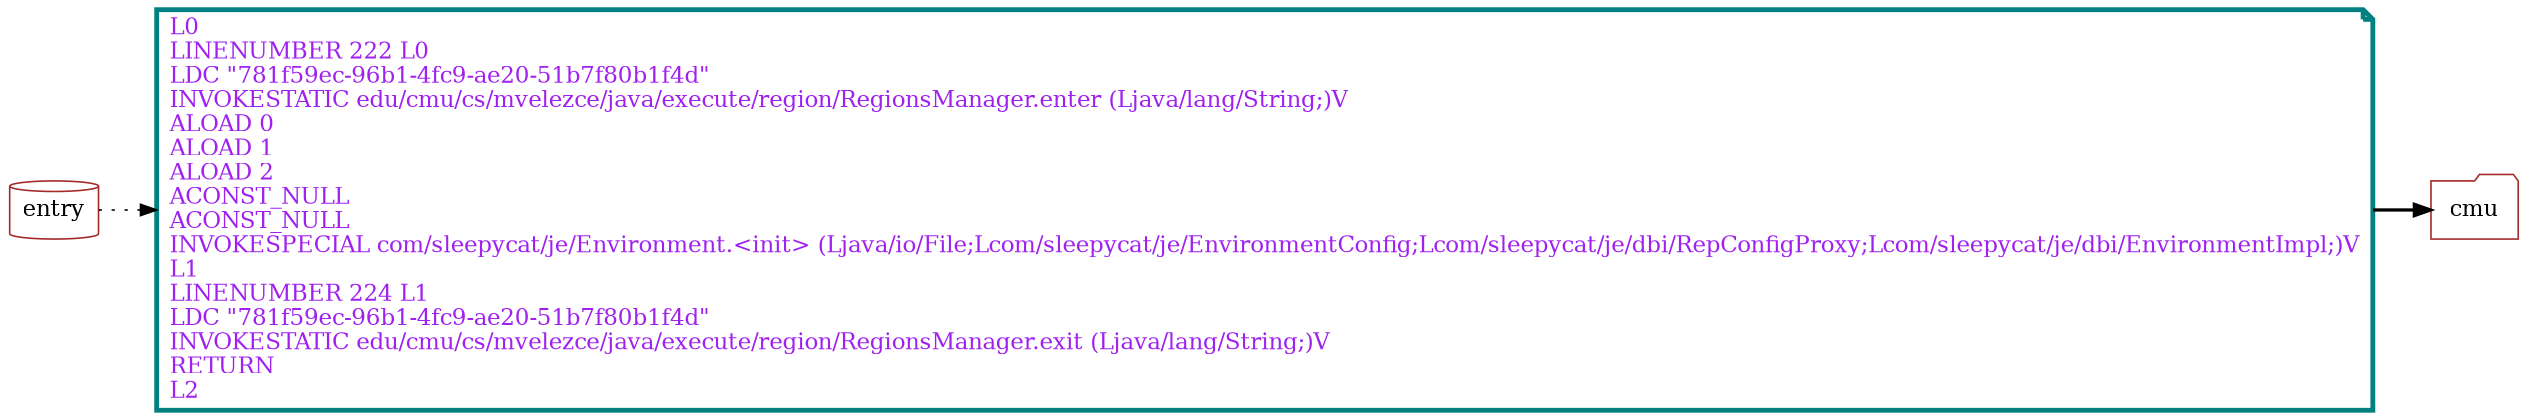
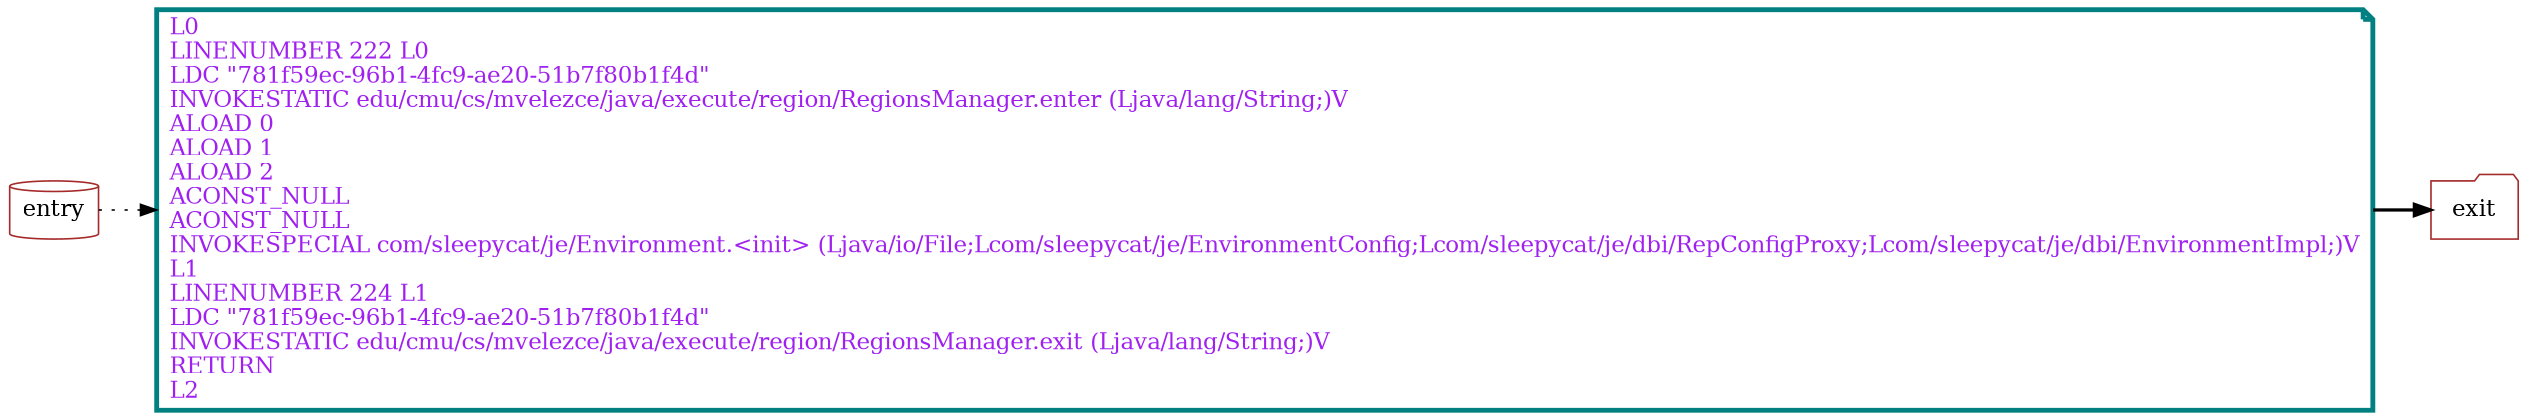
(2475, 210) -> (2475, 210)
